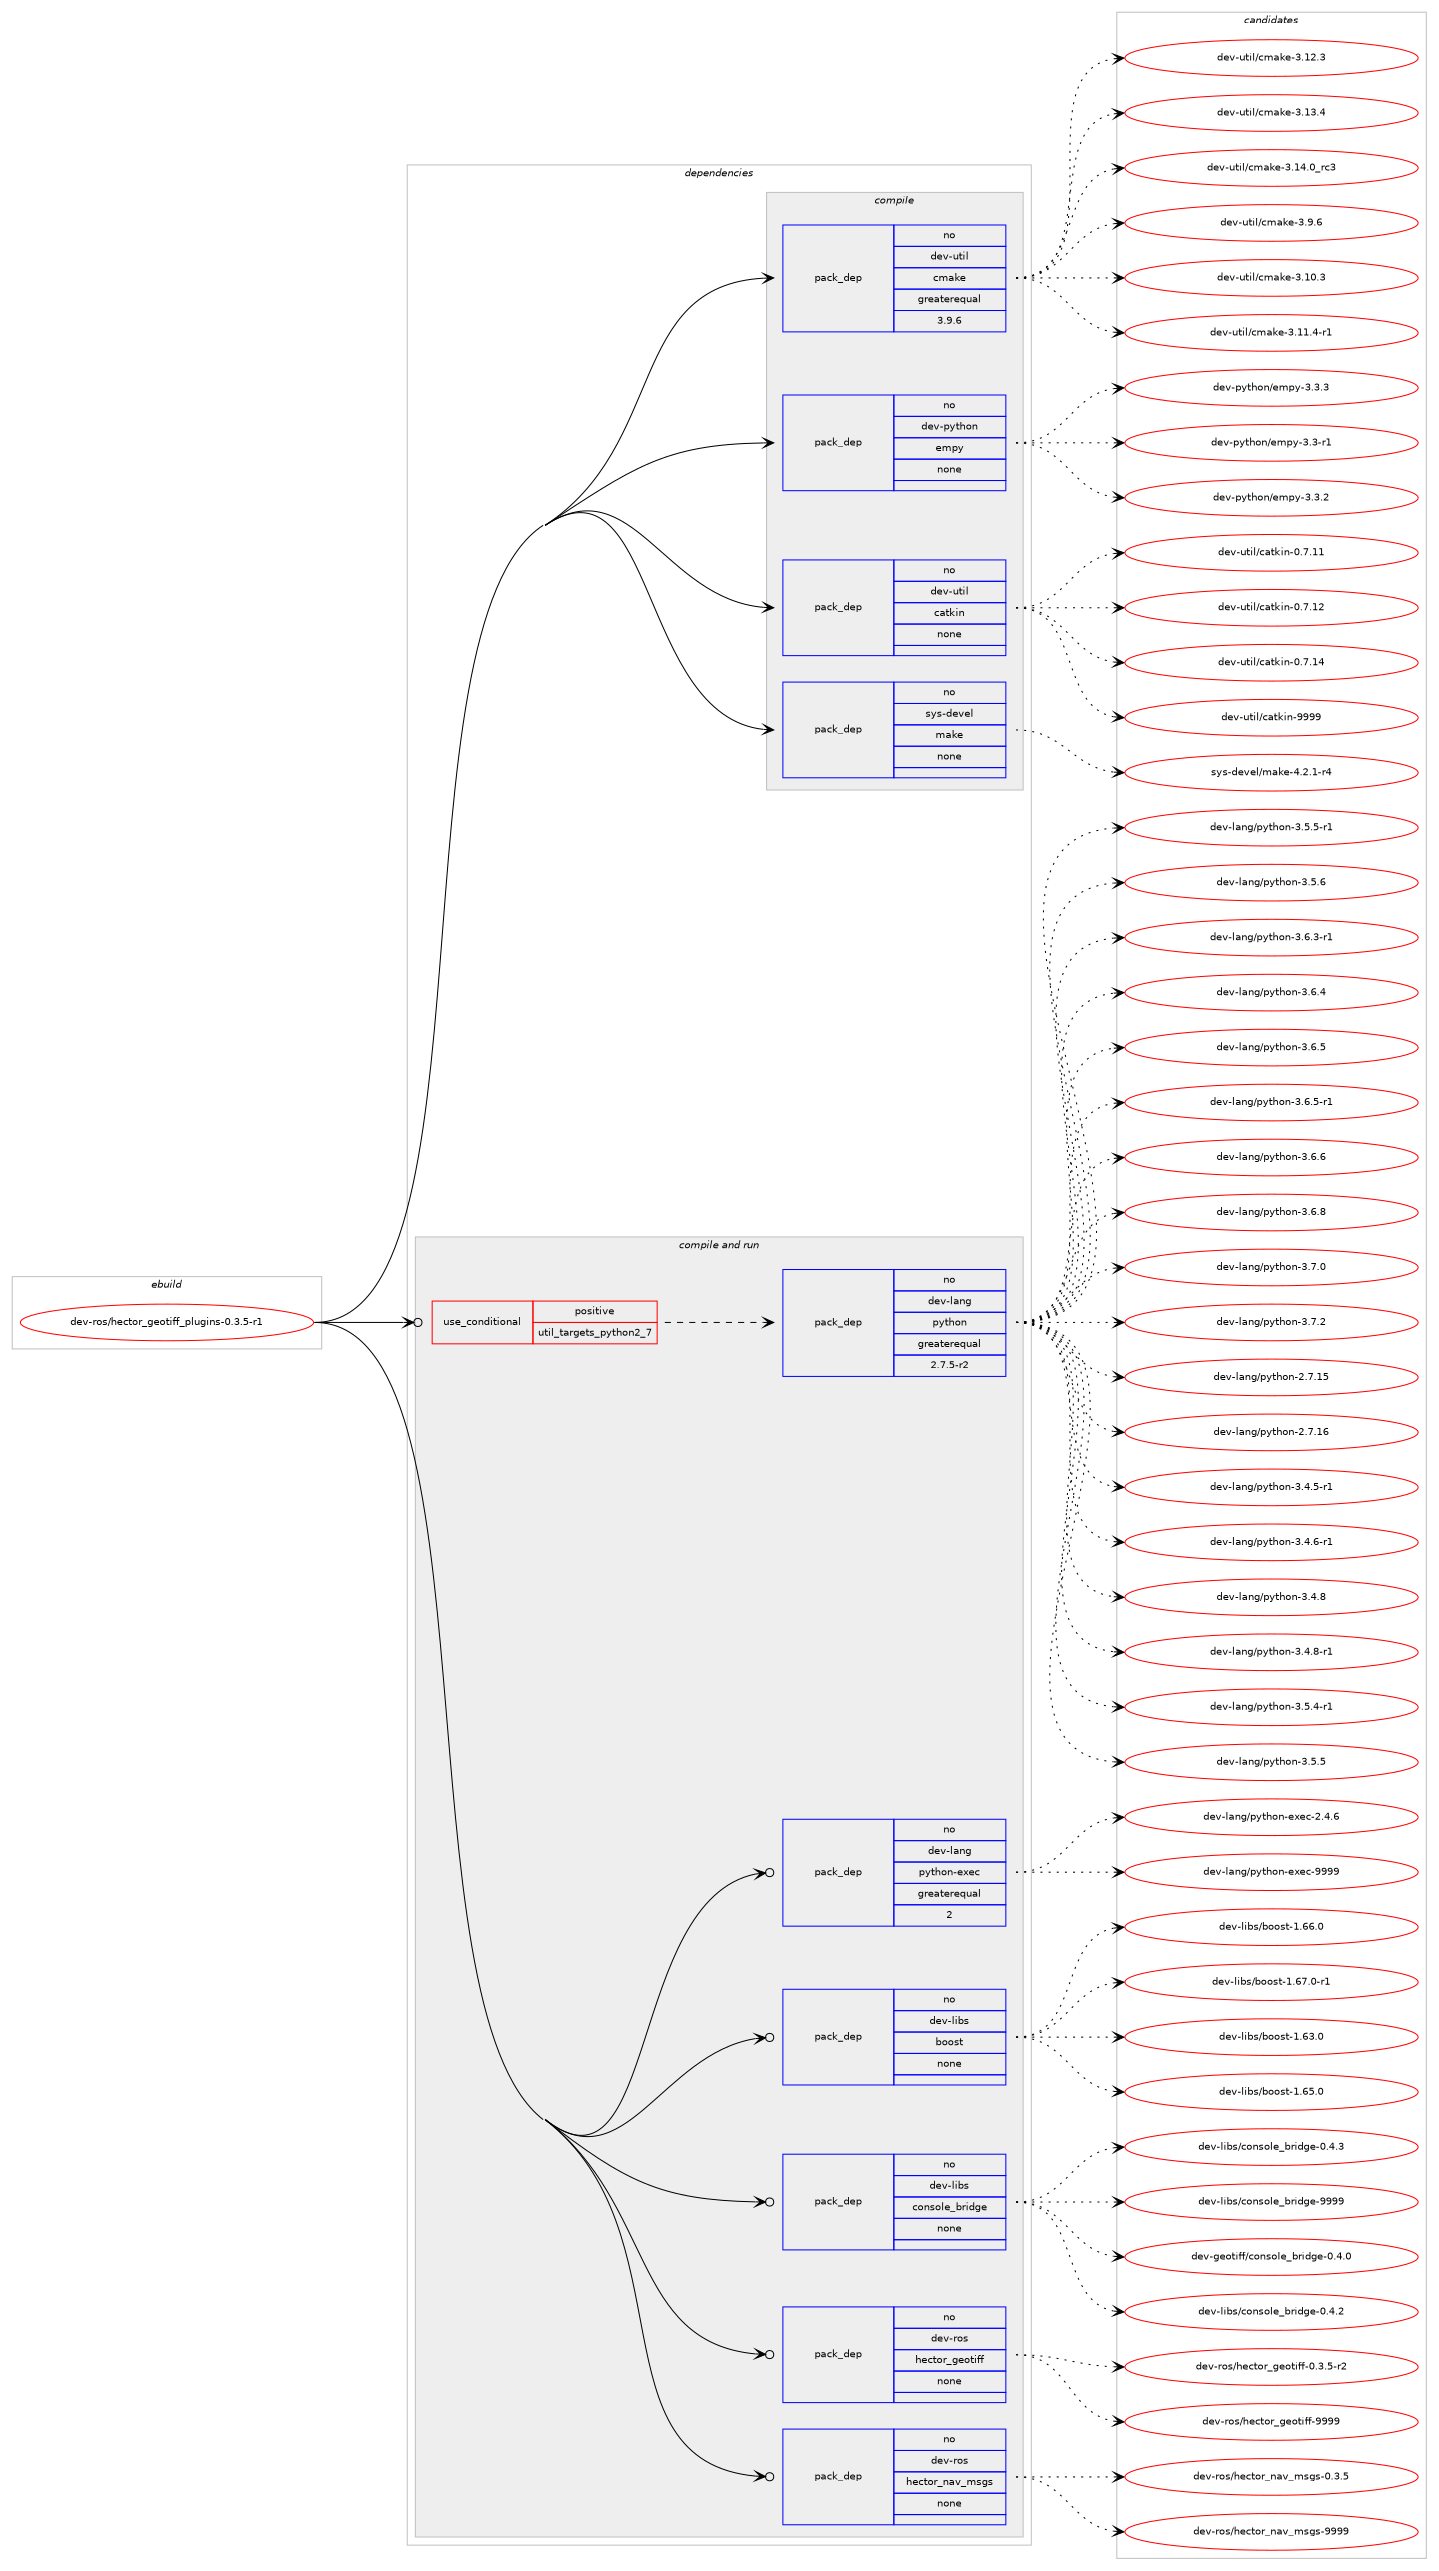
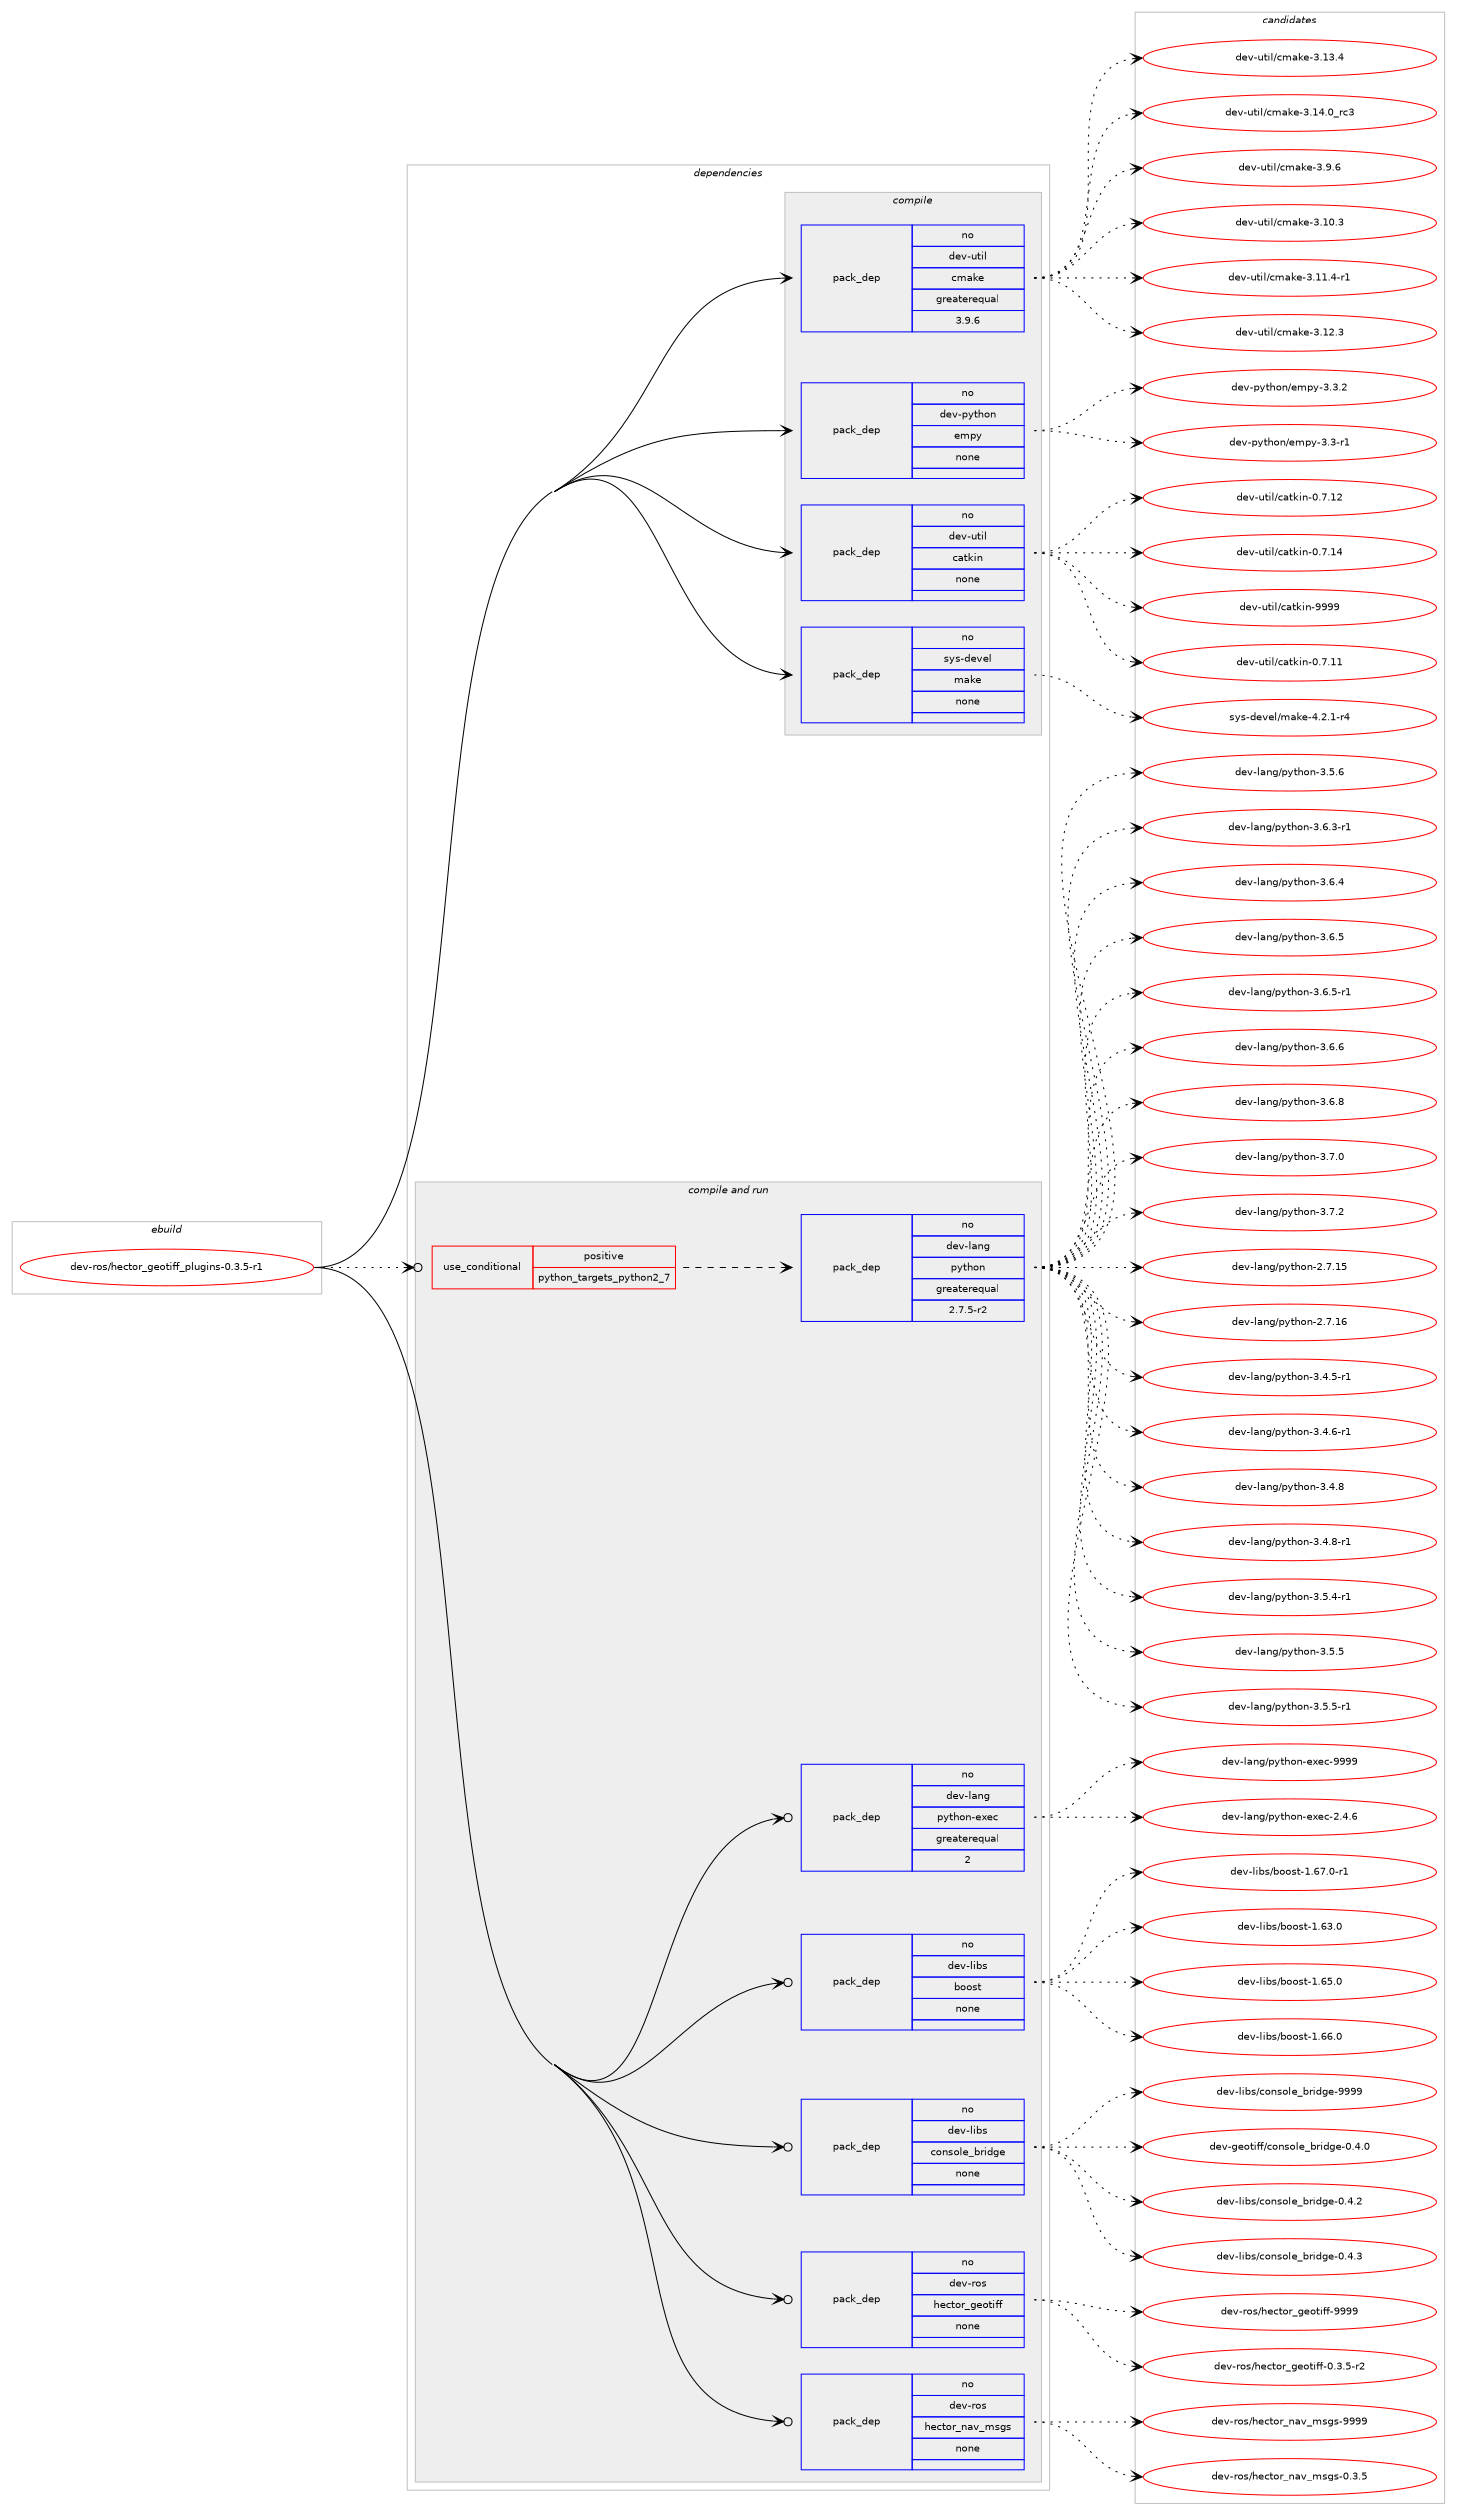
(1272, 388) -> none
(359, 1322) -> (359, 1267)
(595, 1333) -> (604, 1278)
